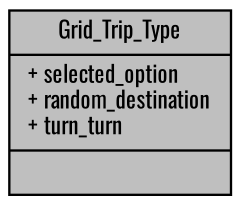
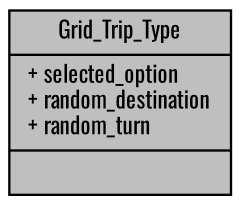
(76, 127) -> (90, 127)
